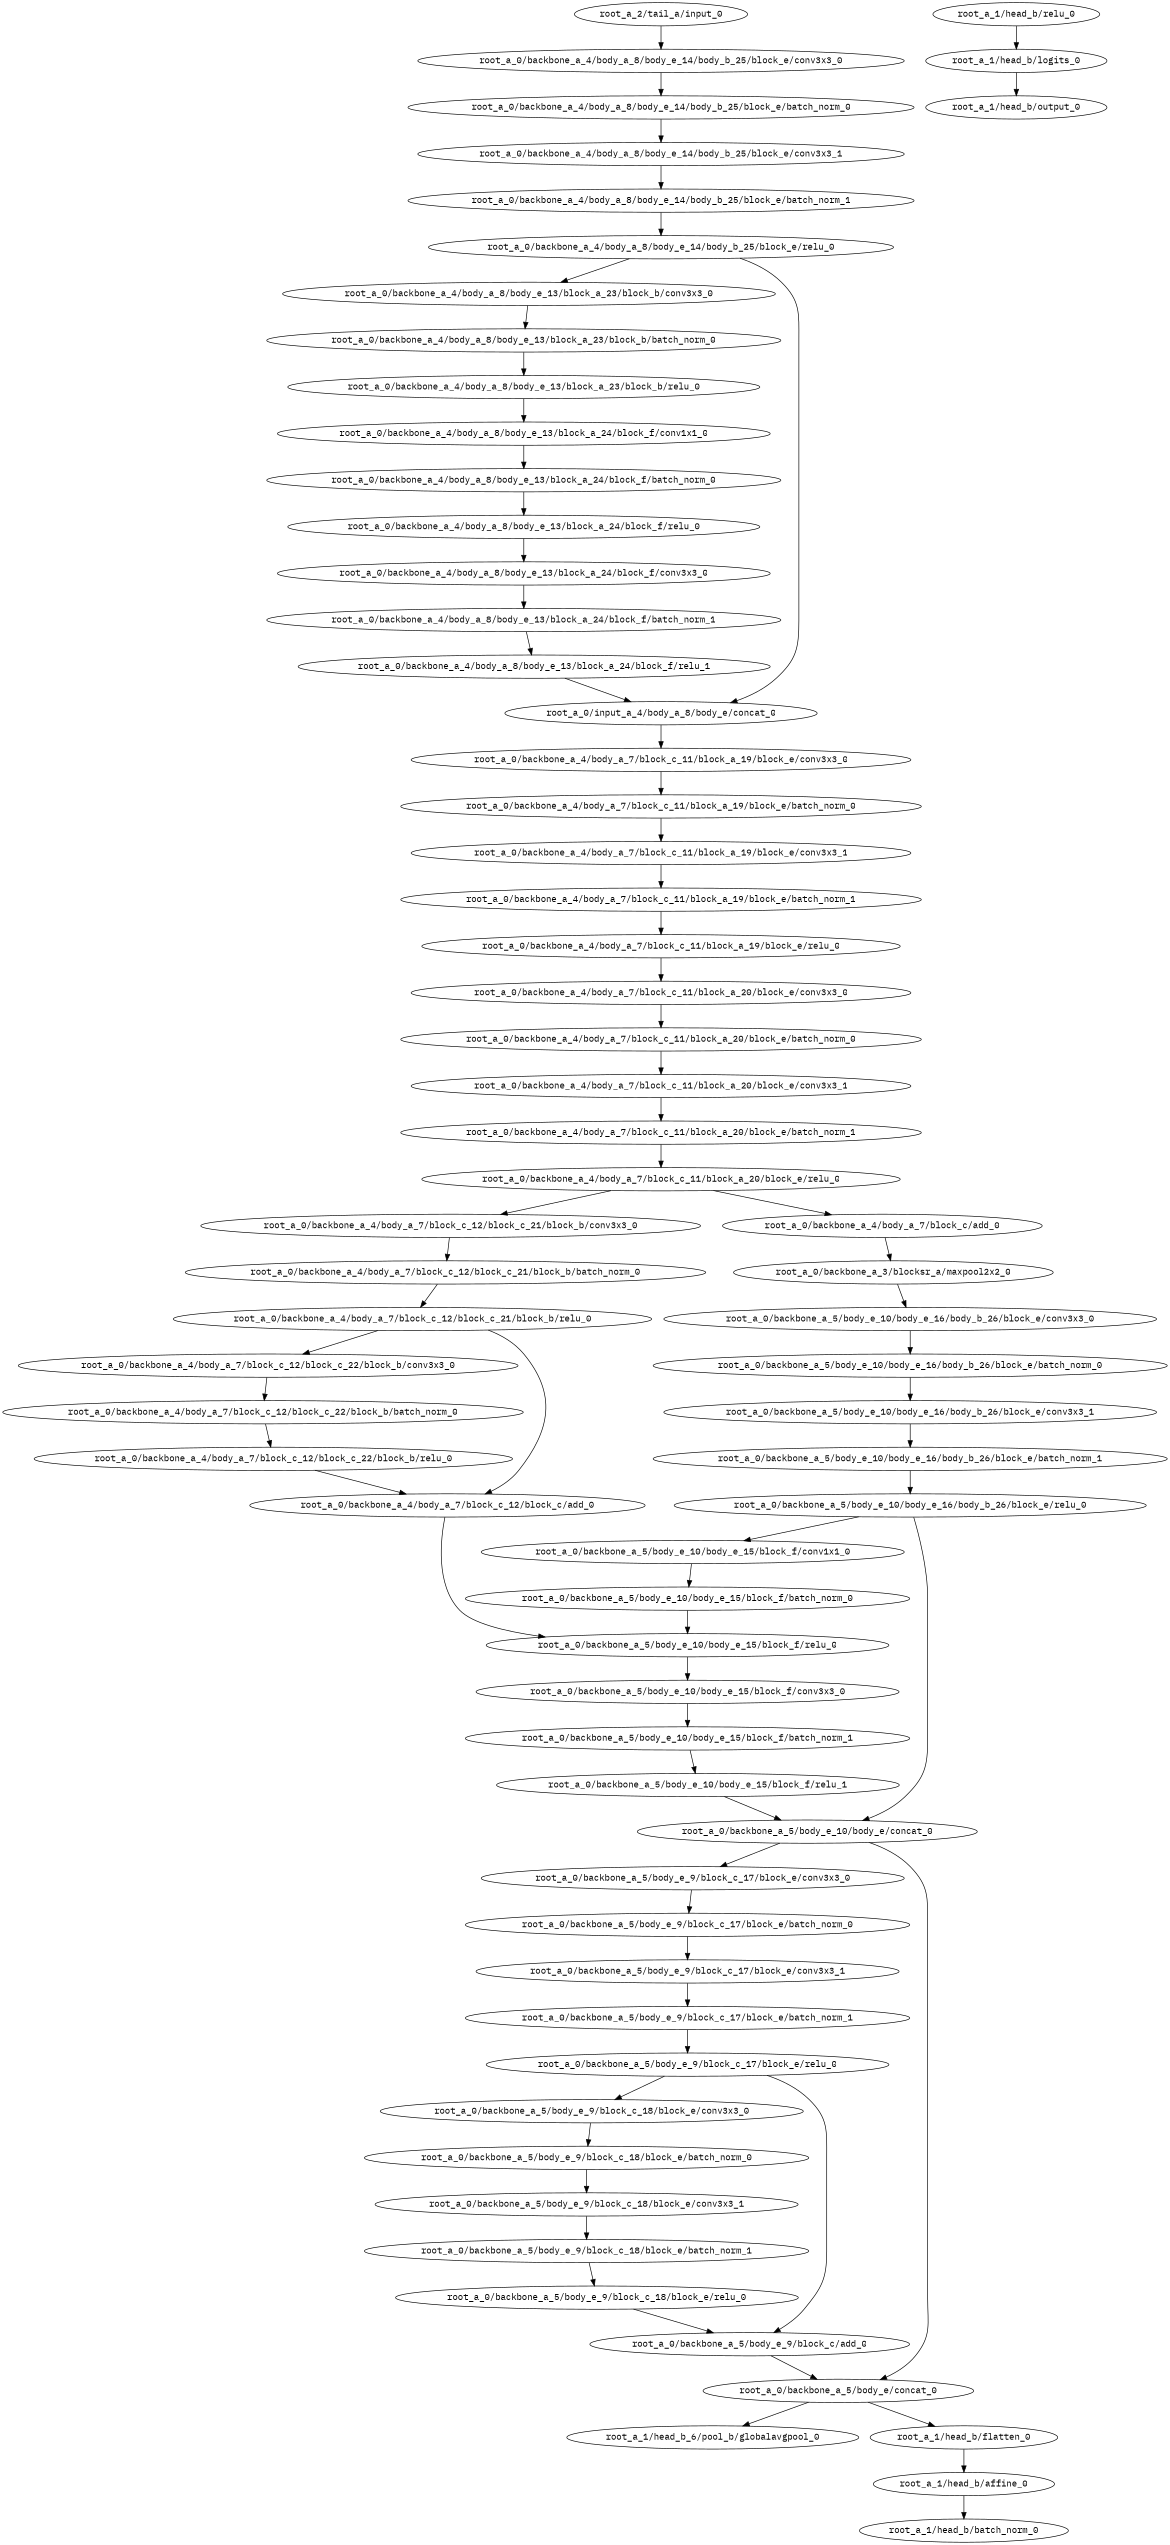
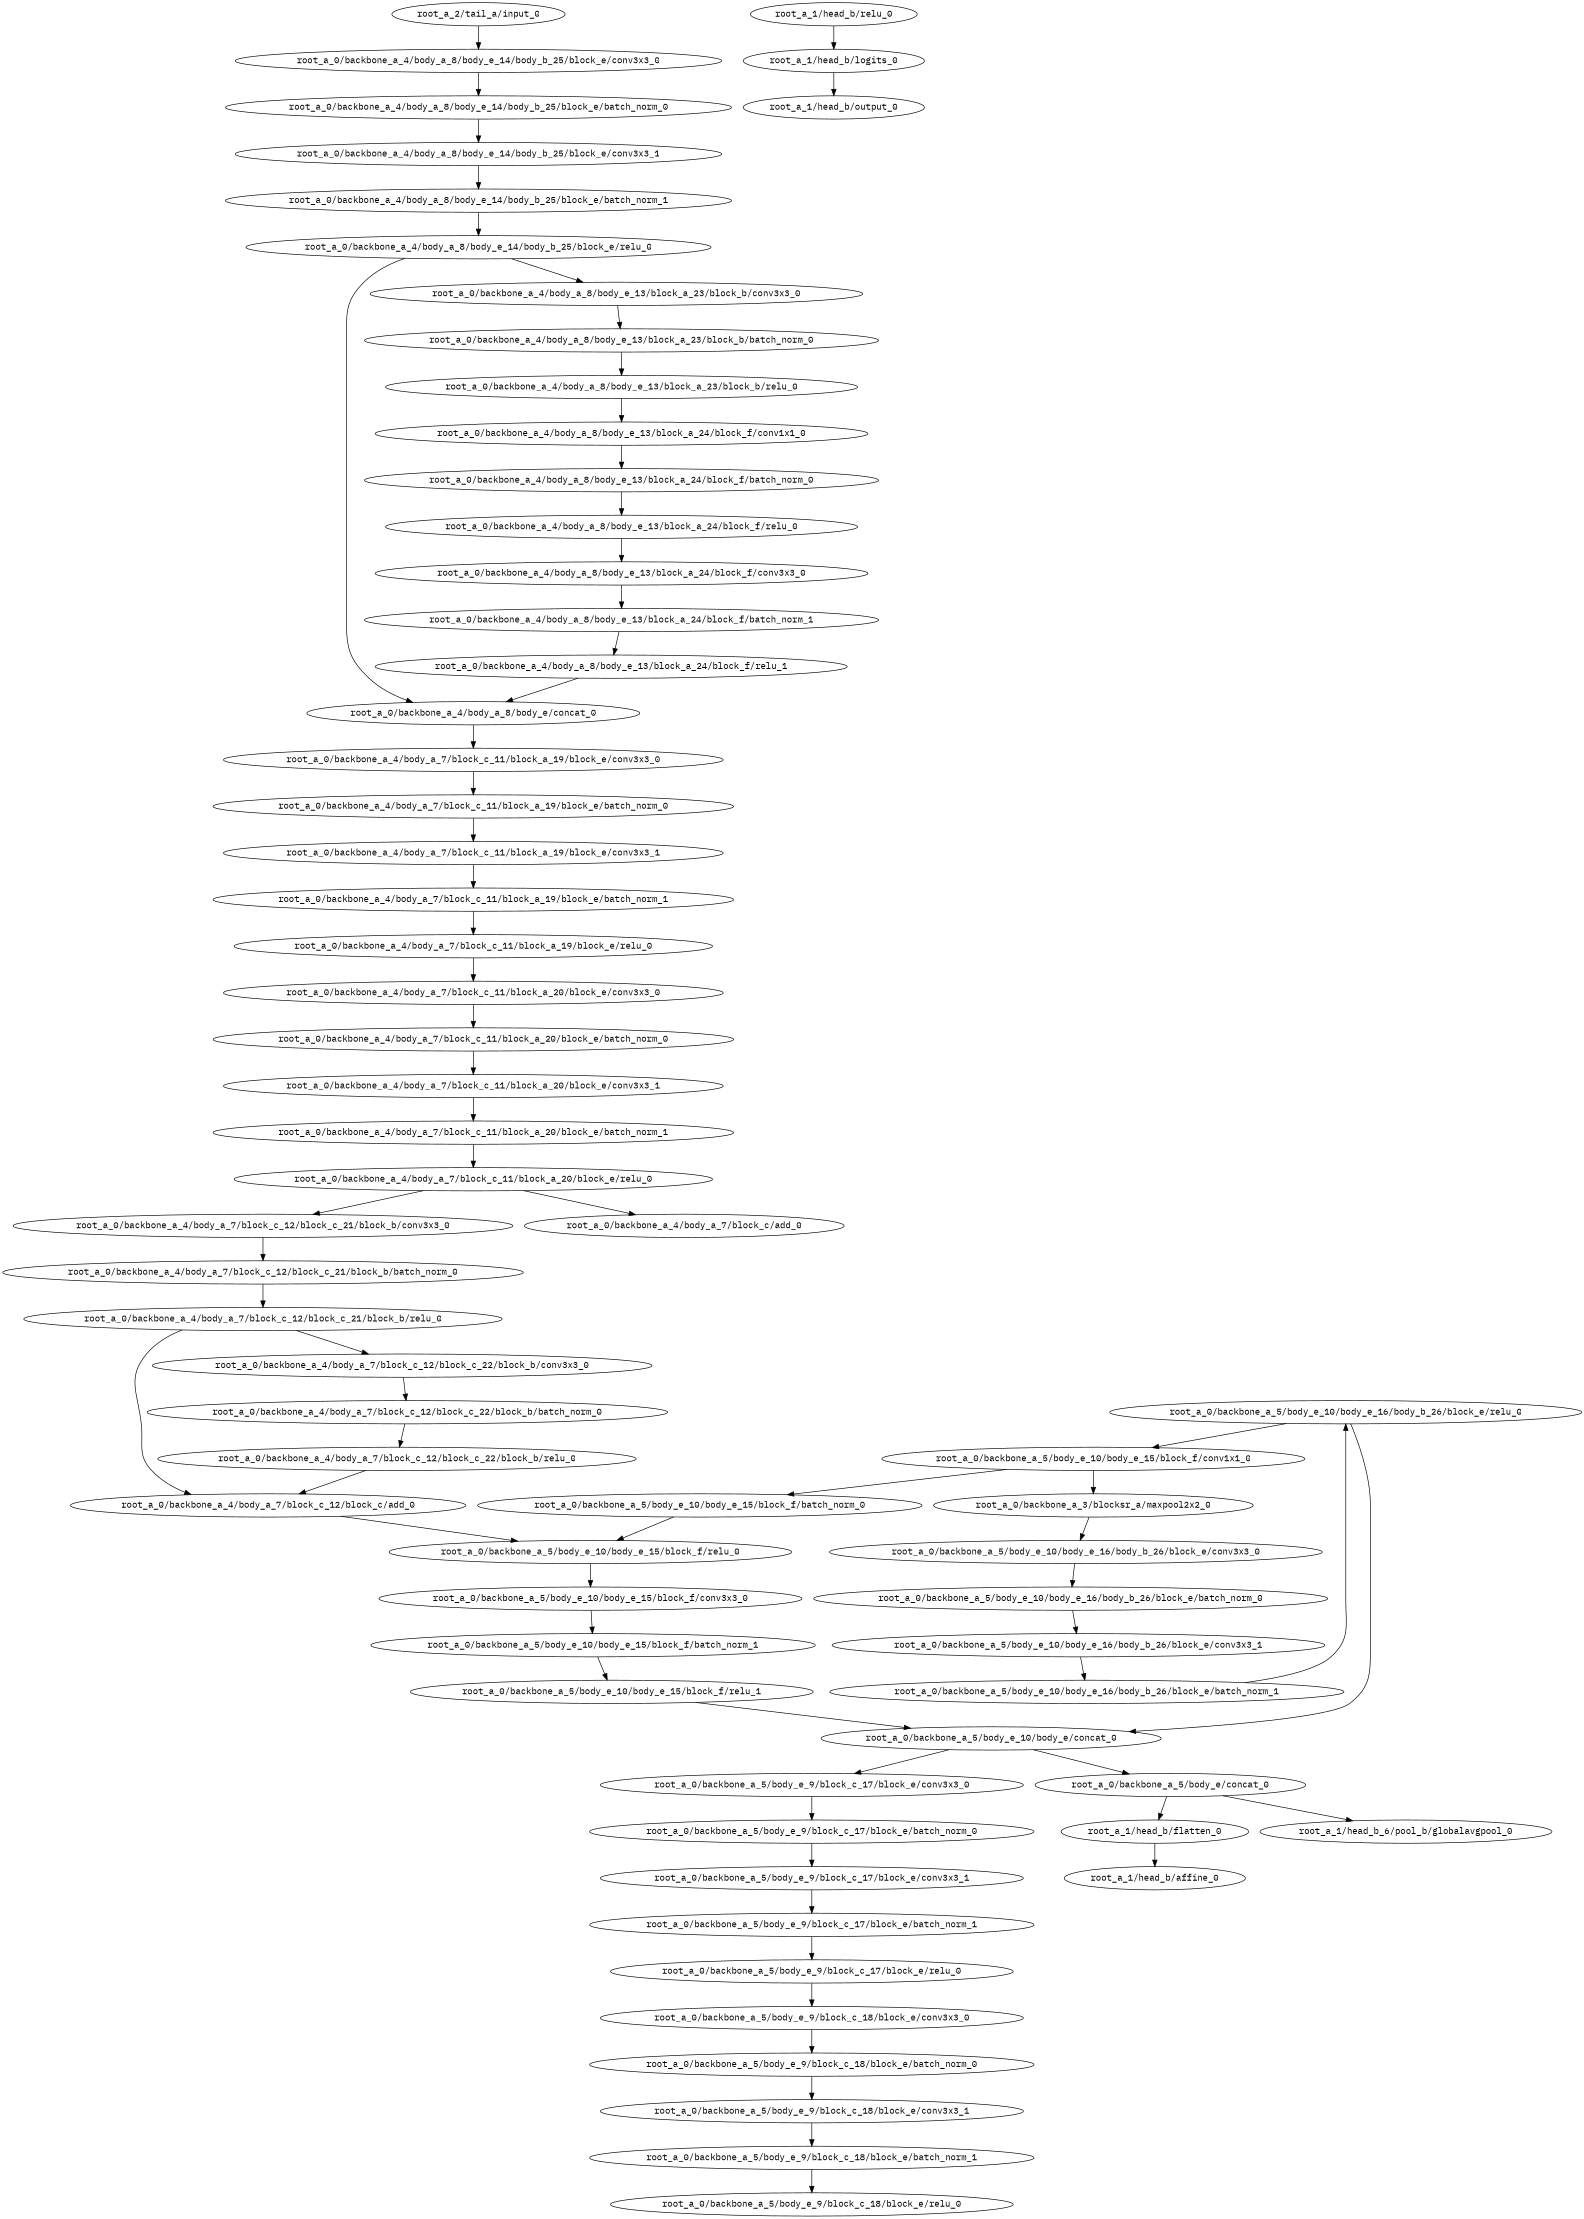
(661, 713) -> (473, 713)
(887, 1246) -> (1093, 1479)
(750, 2344) -> none
(964, 2531) -> none
